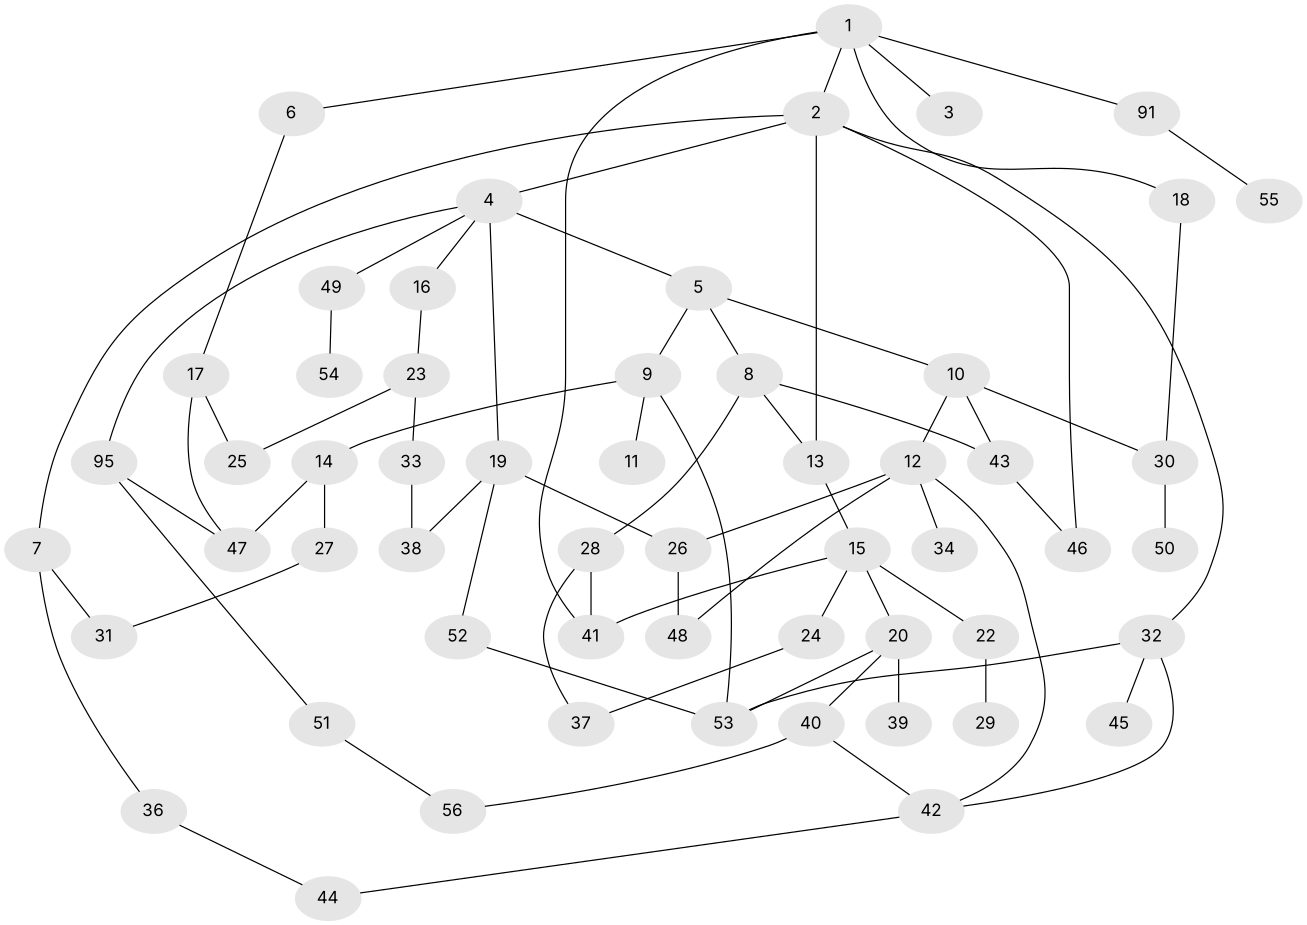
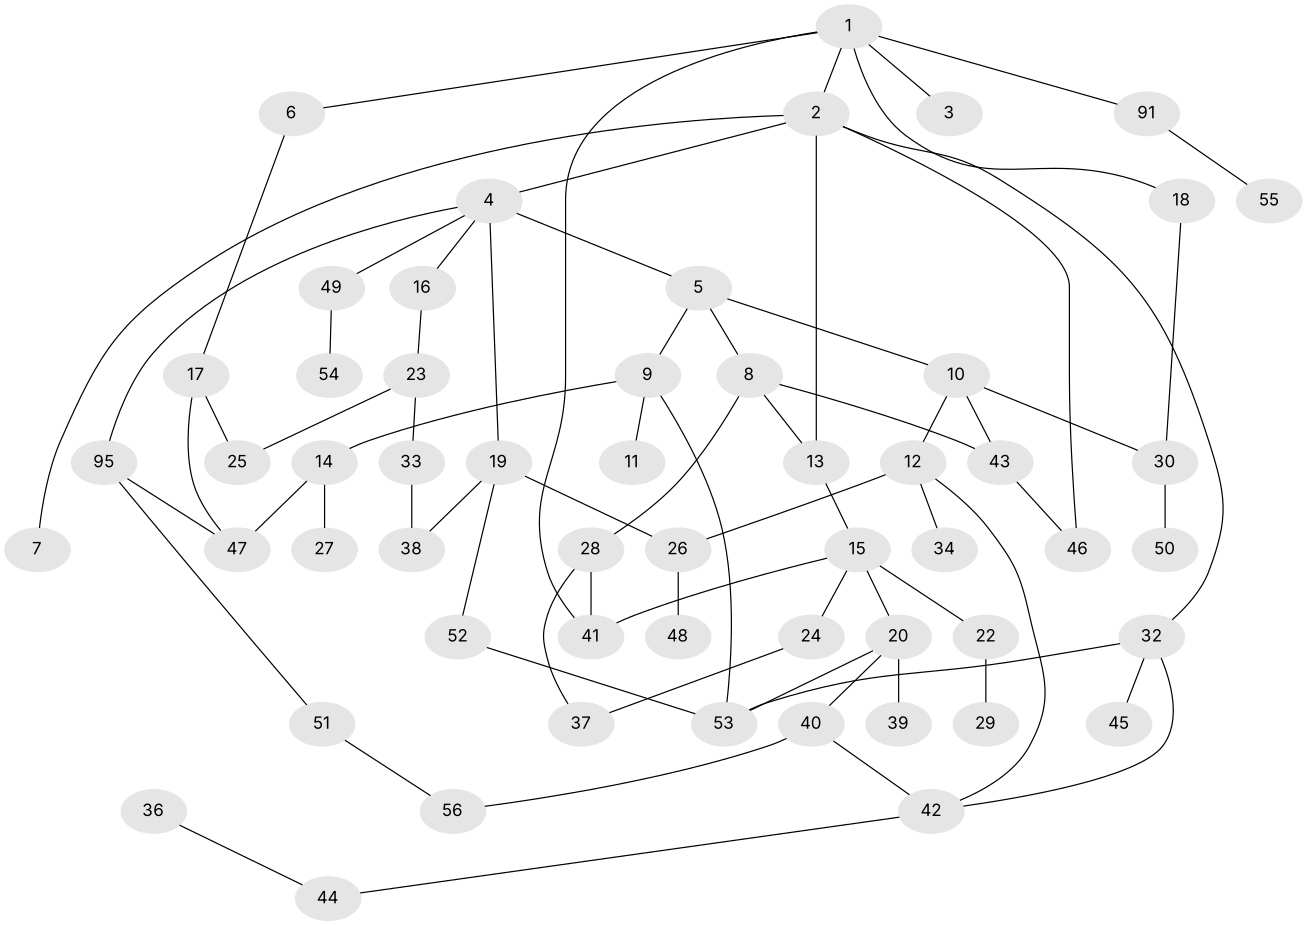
(791, 545) -> none
(104, 637) -> none
(74, 689) -> none
